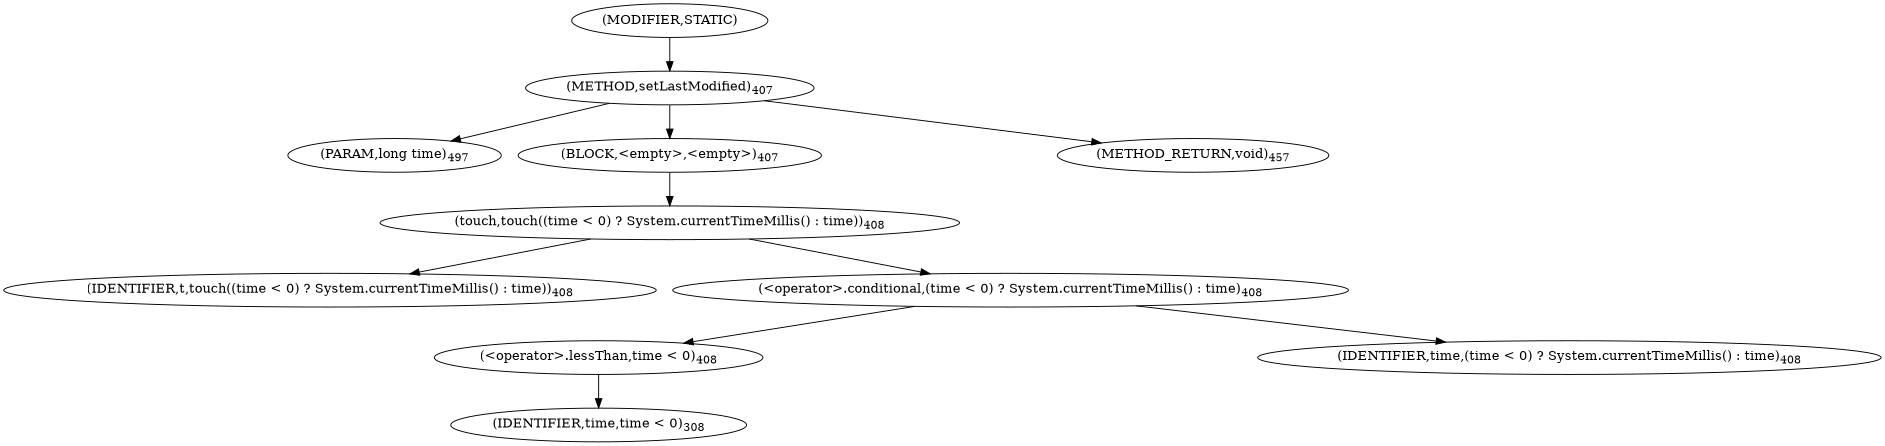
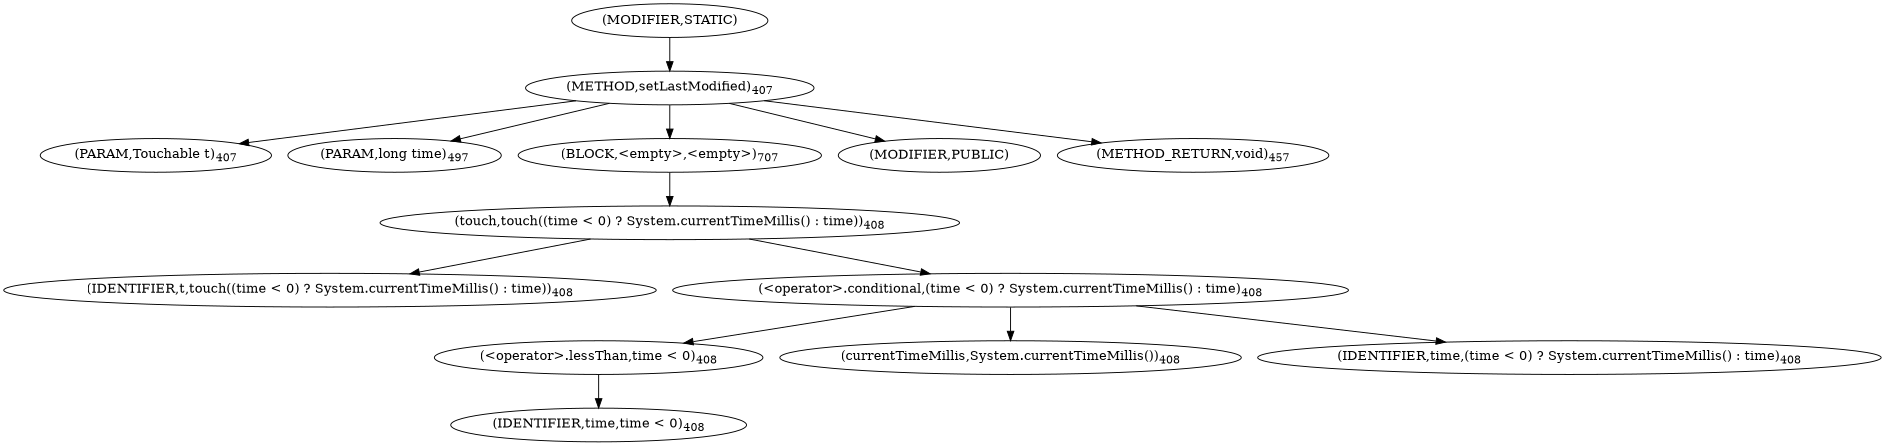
(768, 154) -> (768, 154)
none -> (156, 155)
none -> (939, 155)
none -> (1011, 358)
(694, 424) -> (694, 424)
